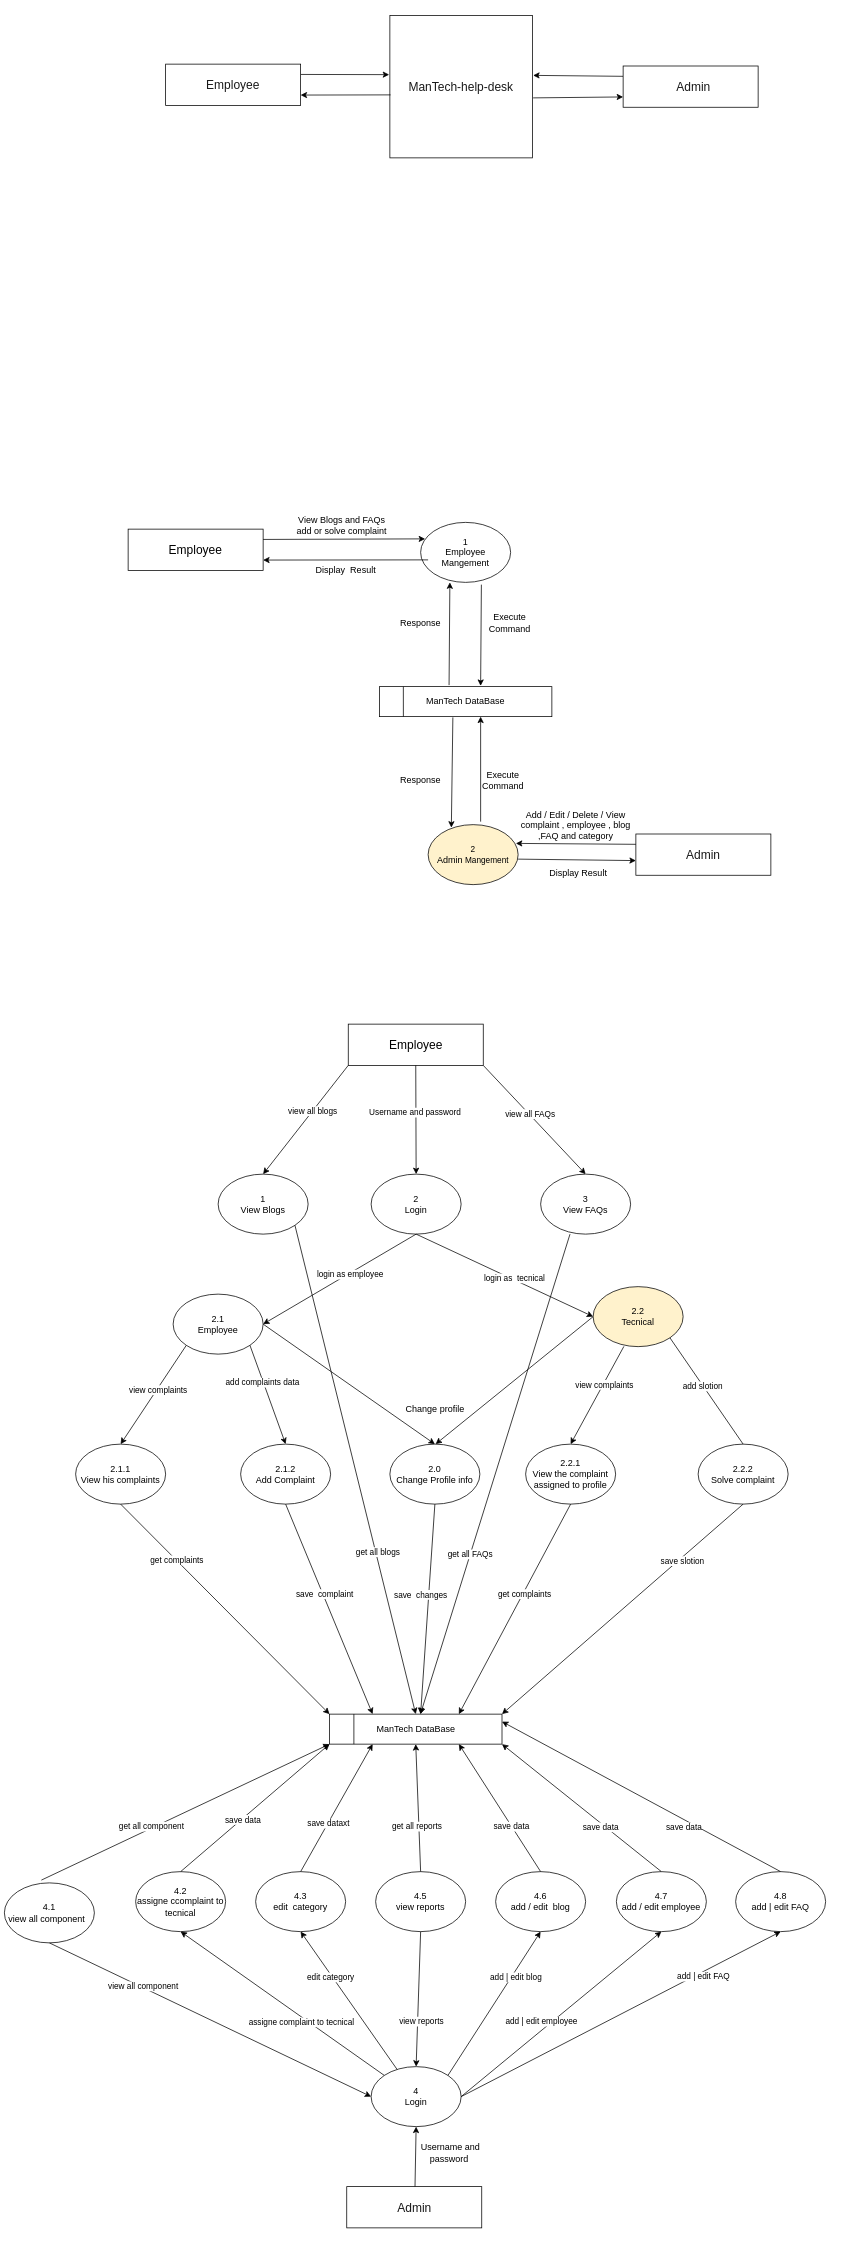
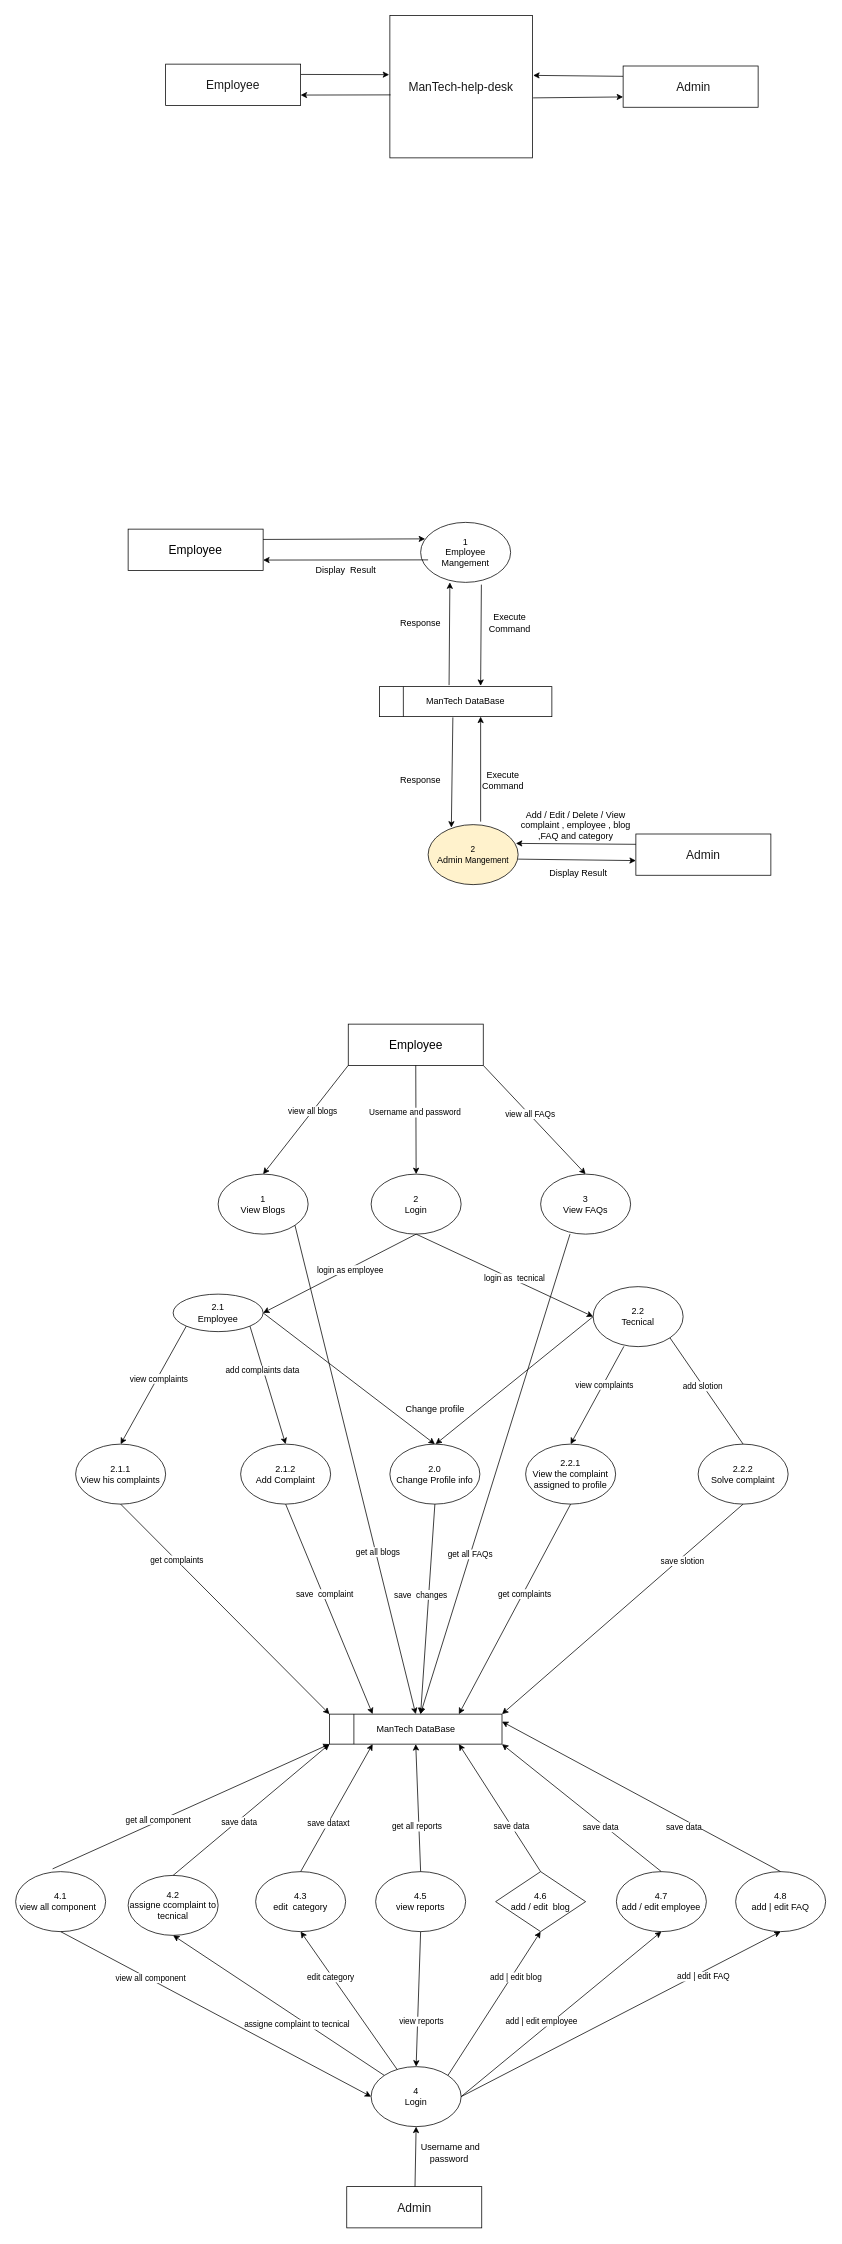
(342, 525) -> none
(638, 1317) -> (638, 1317)
(218, 1324) -> (218, 1313)
(180, 1902) -> (173, 1905)
(540, 1902) -> (540, 1902)
(49, 1913) -> (60, 1902)
